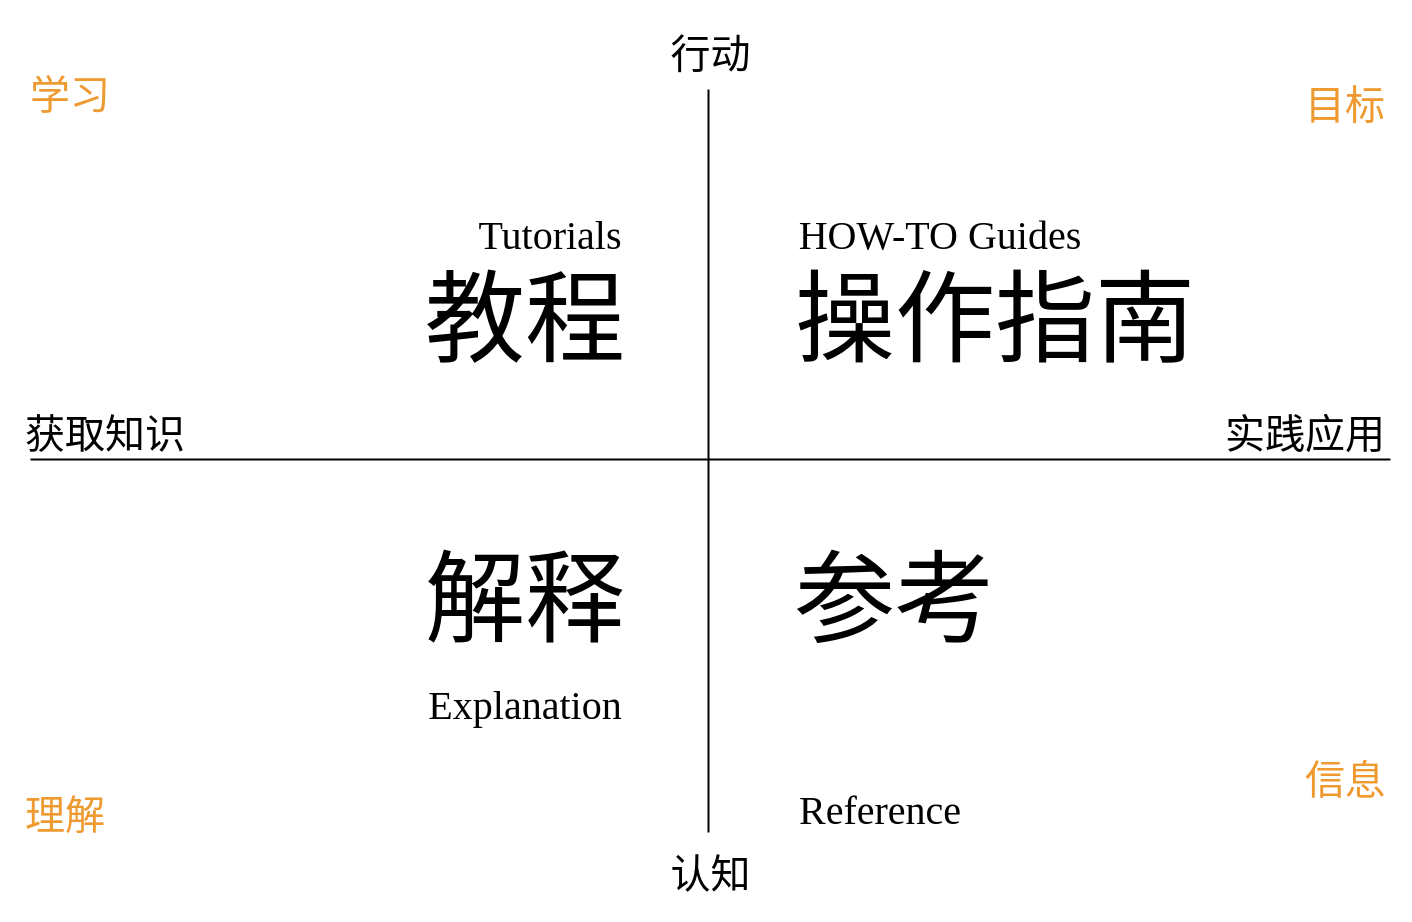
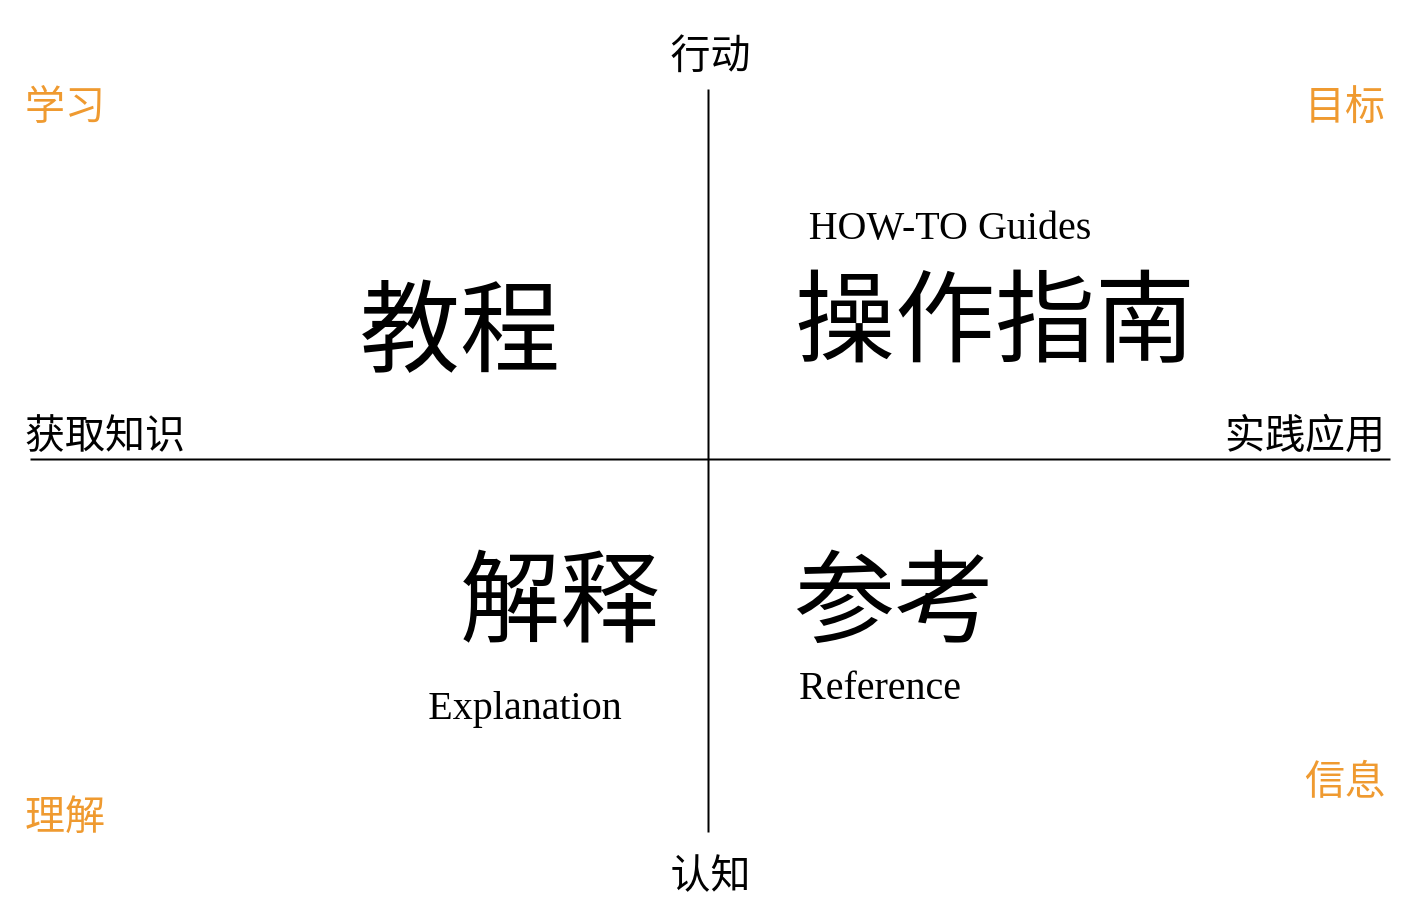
(71, 96) -> (66, 106)
(551, 236) -> none
(941, 236) -> (951, 226)
(526, 321) -> (461, 331)
(526, 601) -> (561, 601)
(881, 811) -> (881, 686)
